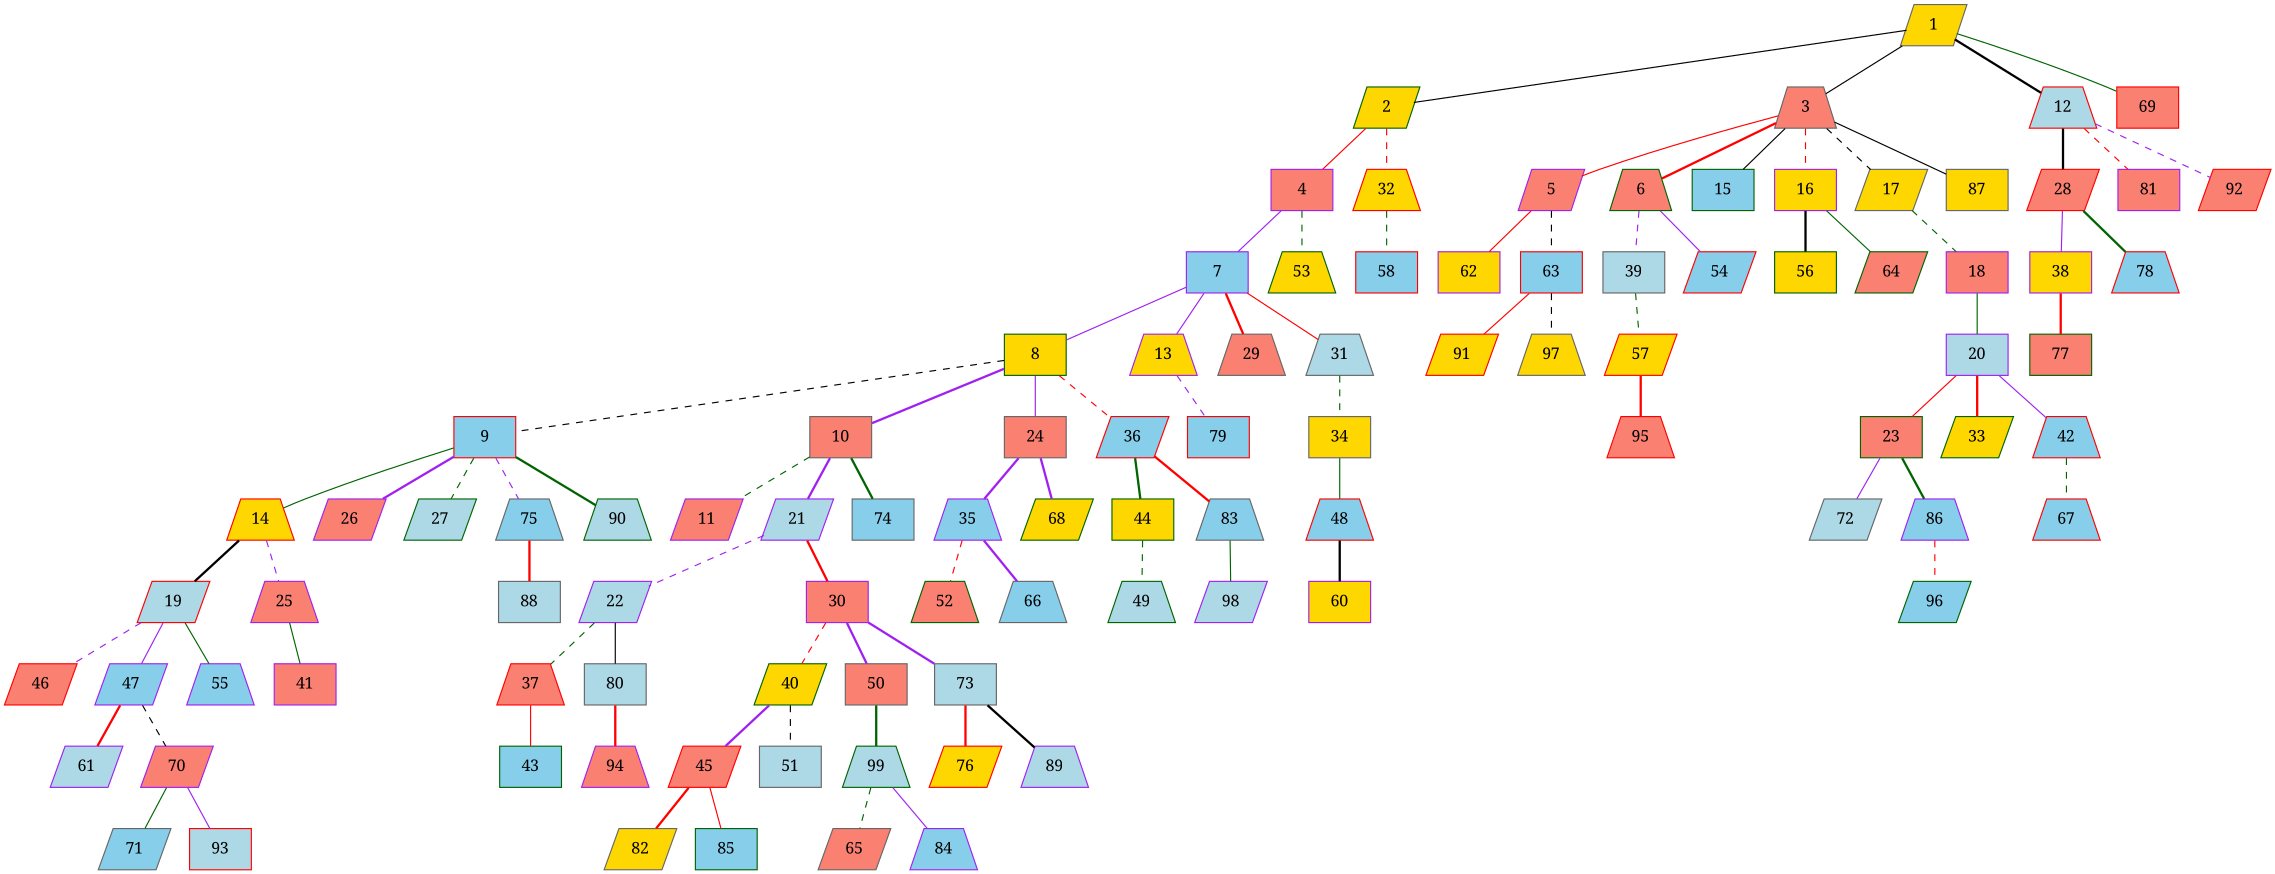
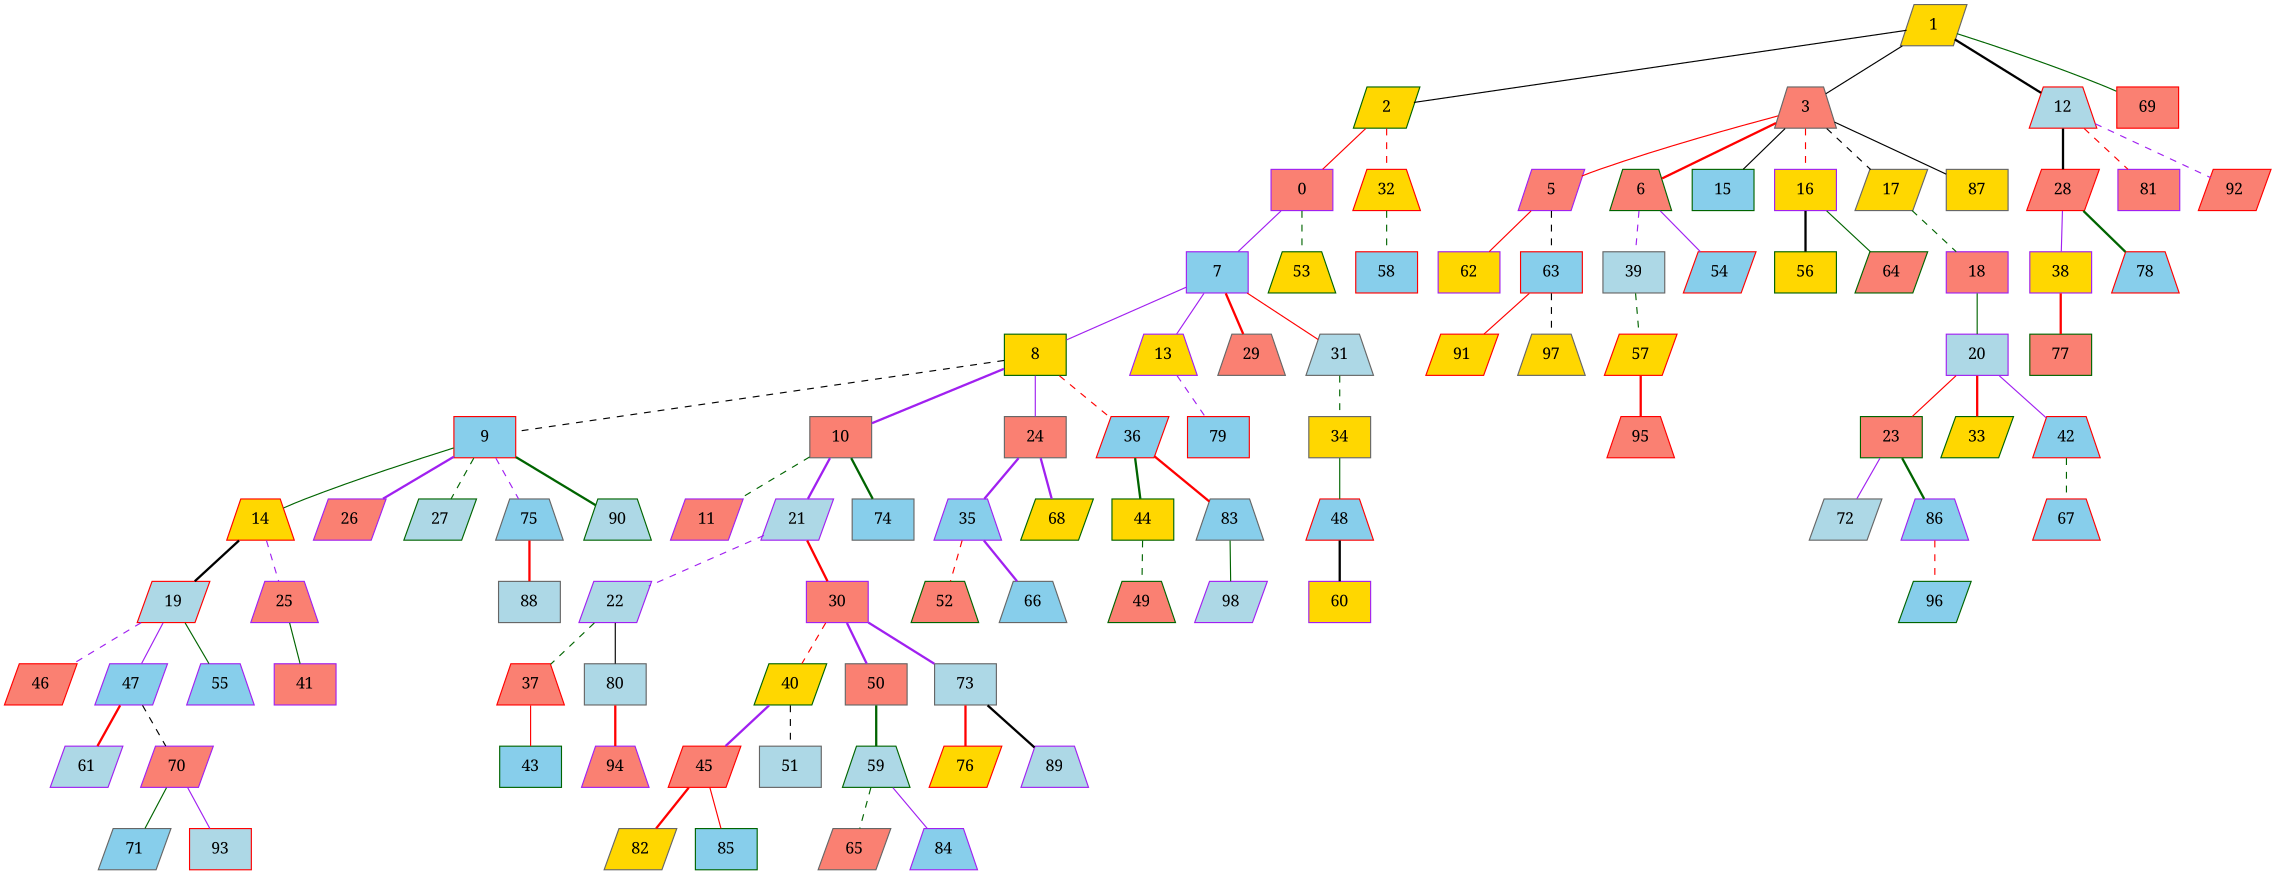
(1302, 190) -> (1302, 190)
(1142, 602) -> (1142, 602)
(876, 767) -> (876, 767)
